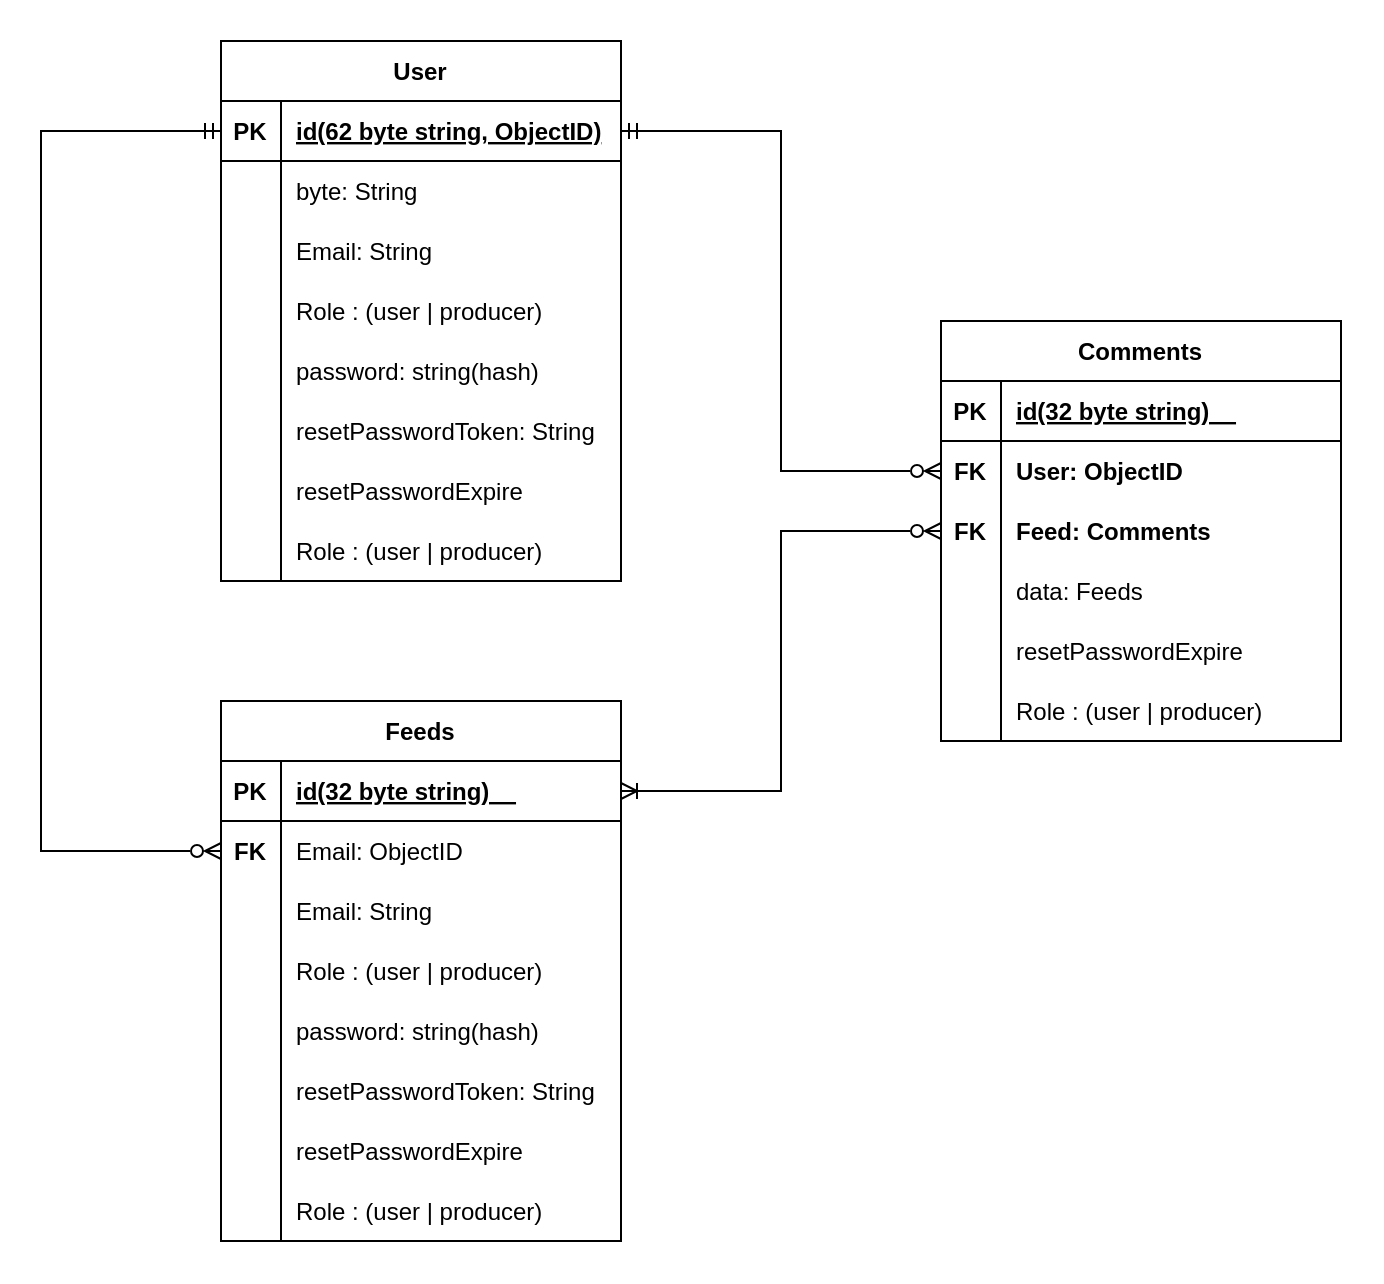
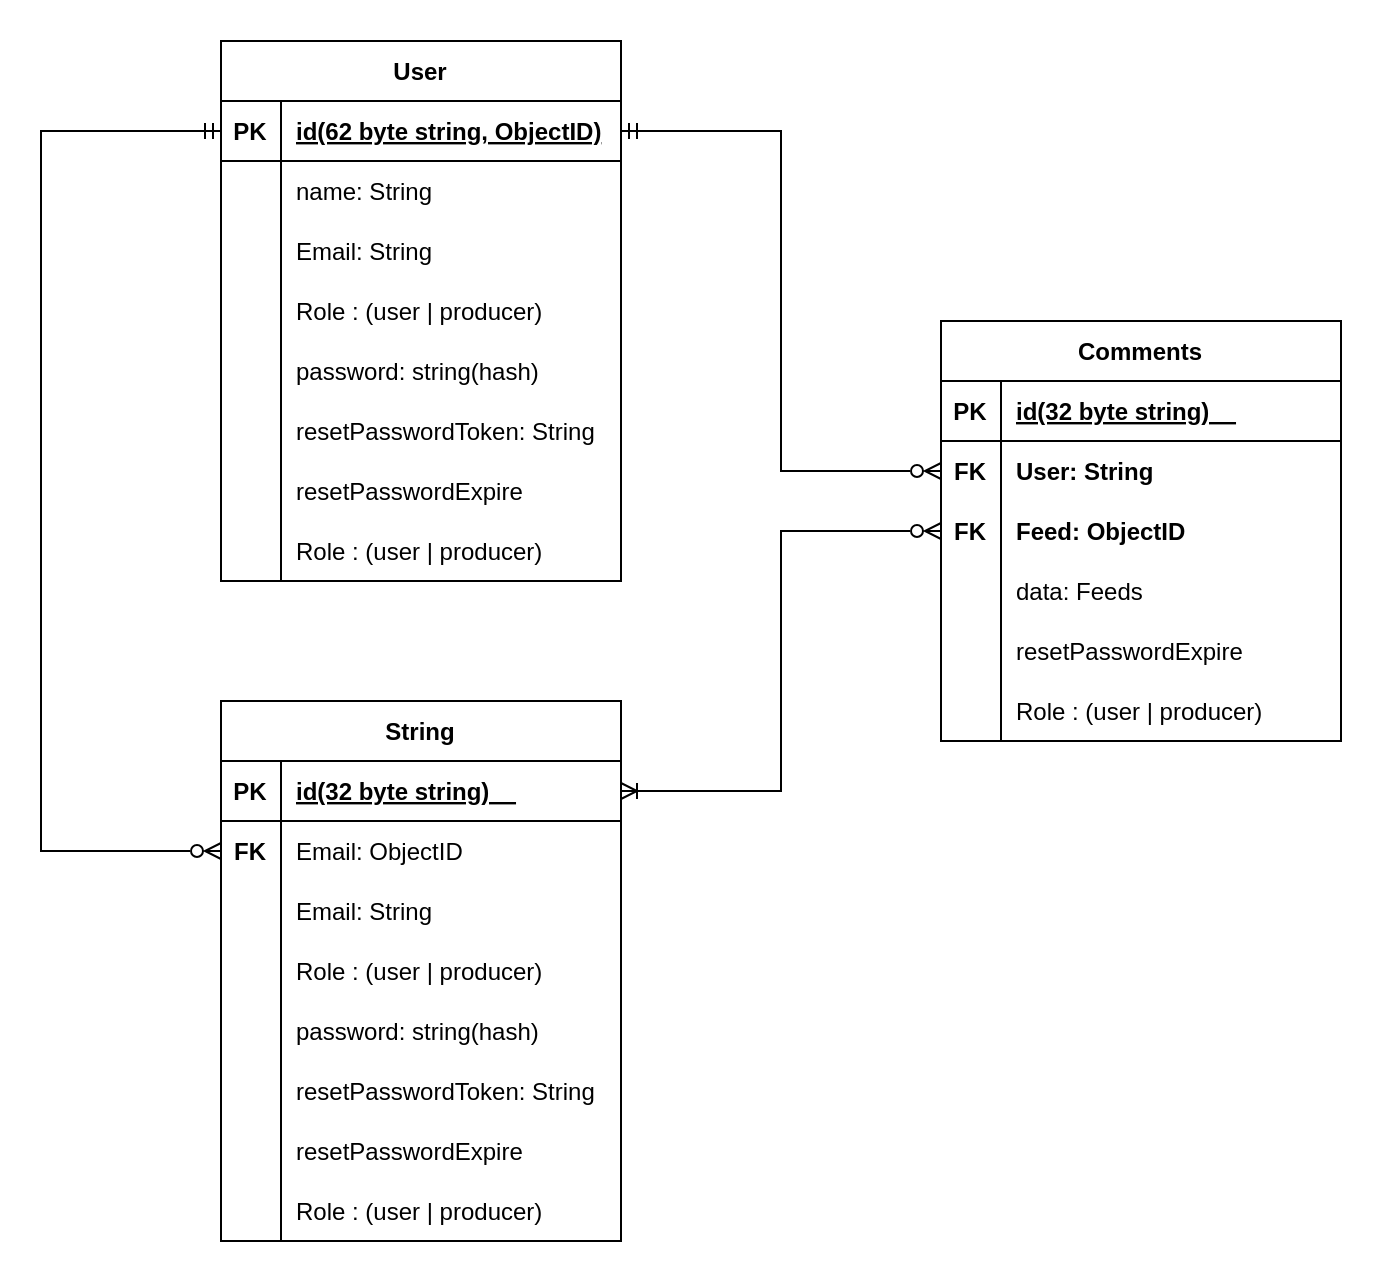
(367, 192) -> (367, 192)
(1104, 472) -> (1087, 472)
(1104, 532) -> (1104, 532)
(420, 732) -> (420, 732)
